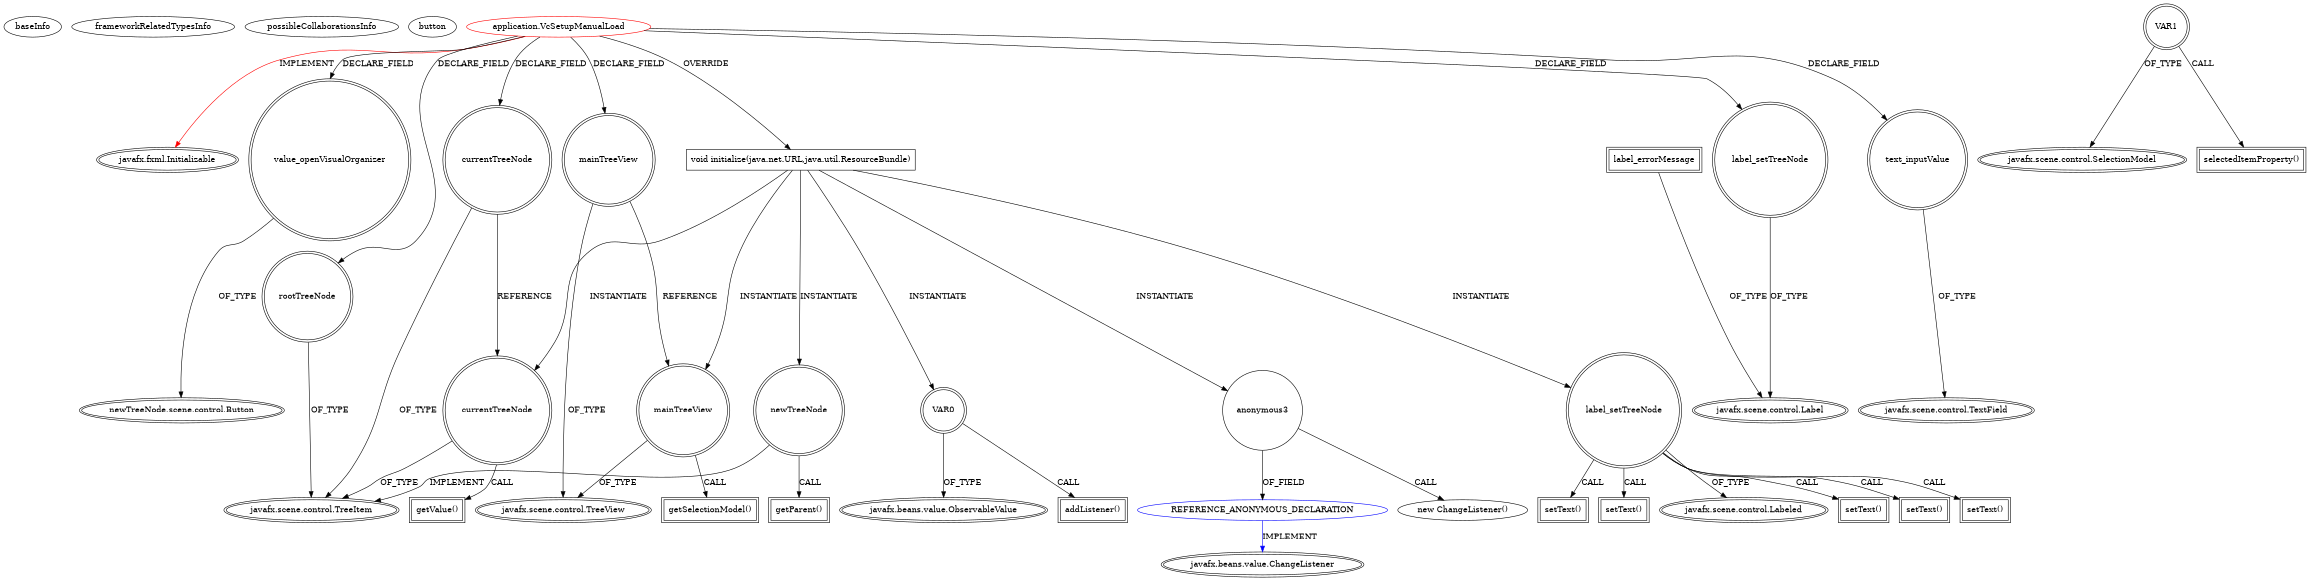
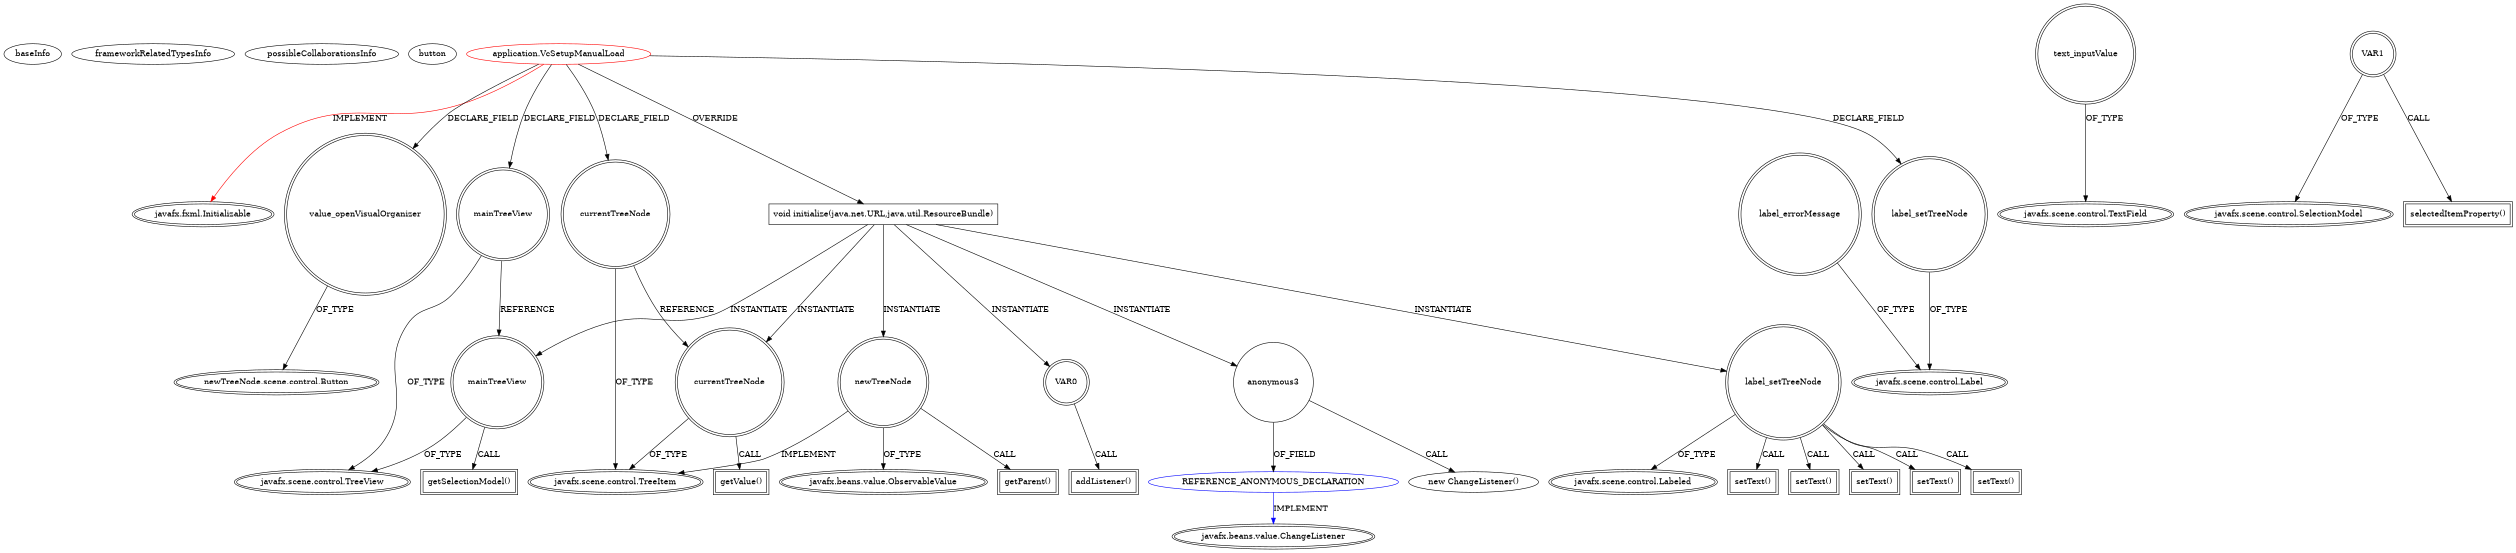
(1274, 45) -> none
(1654, 160) -> (1800, 214)
(307, 297) -> none
(944, 462) -> (883, 446)
